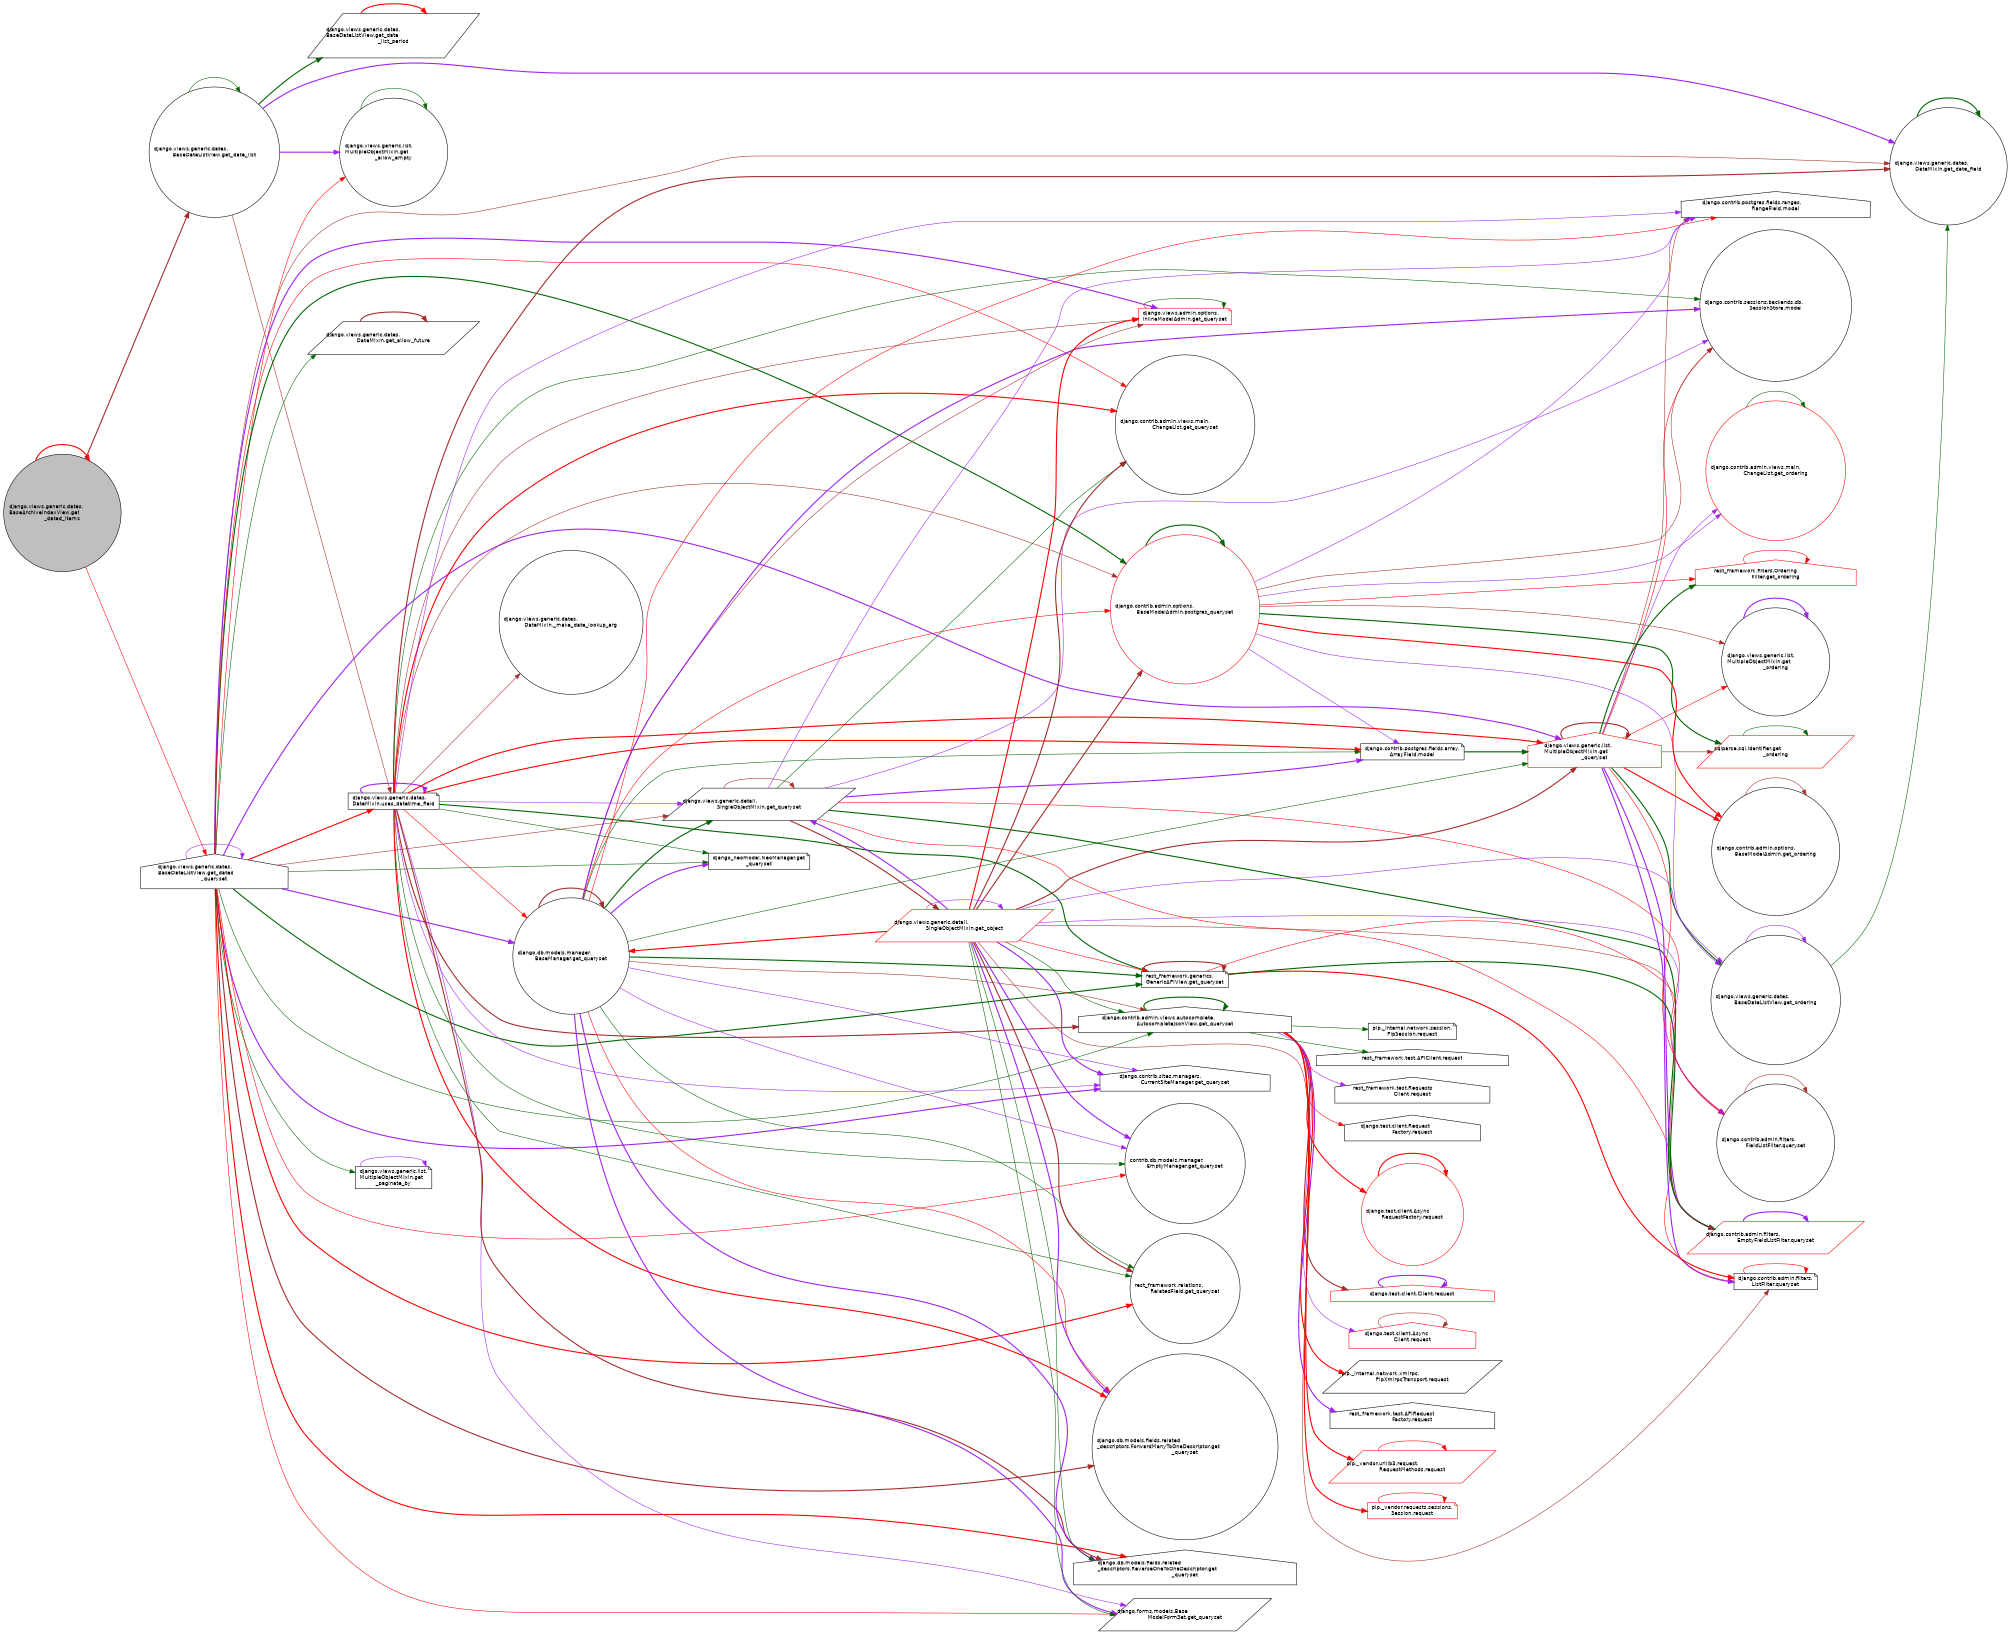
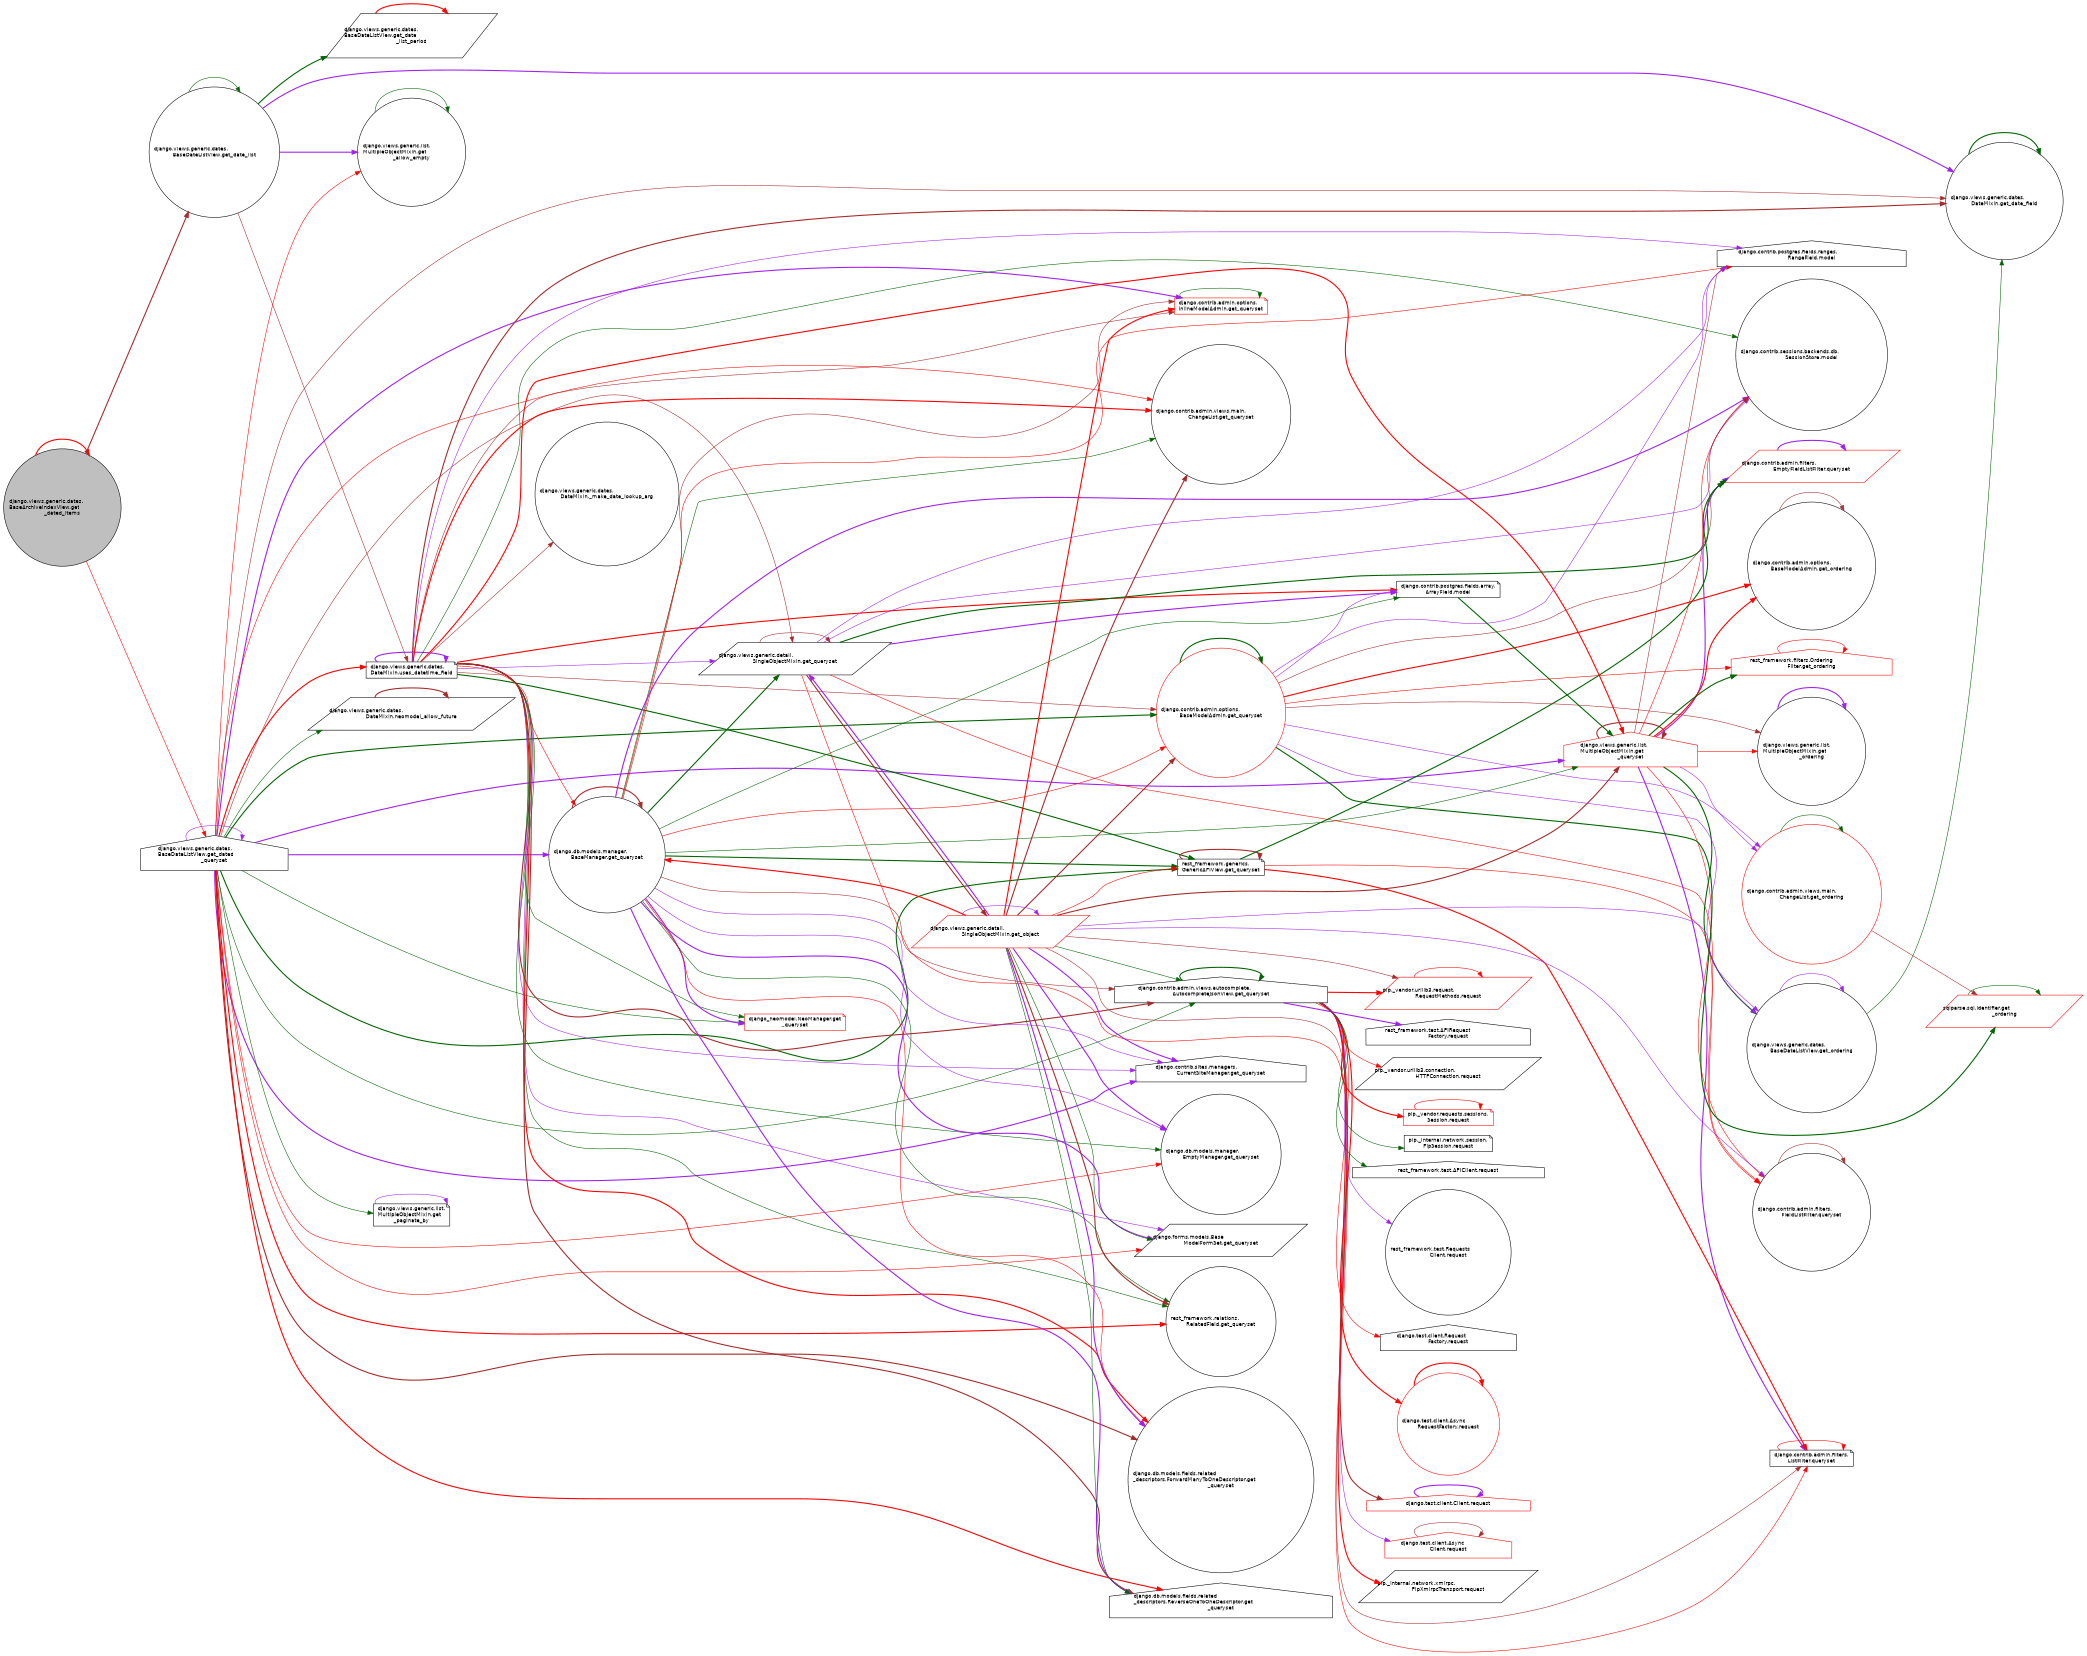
(1185, 316) -> (1221, 306)
(394, 338) -> (412, 714)
(1185, 609) -> (1221, 713)
(948, 625) -> (773, 491)
(1685, 752) -> (1922, 961)
(759, 861) -> (795, 1022)
(1487, 939) -> (1230, 950)
none -> (1448, 1074)
(1412, 1091) -> (1448, 1252)
(1185, 1164) -> (1221, 1154)
